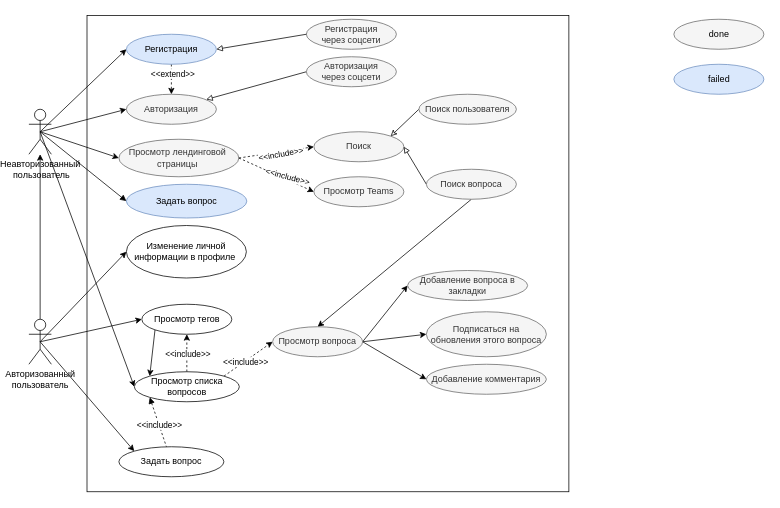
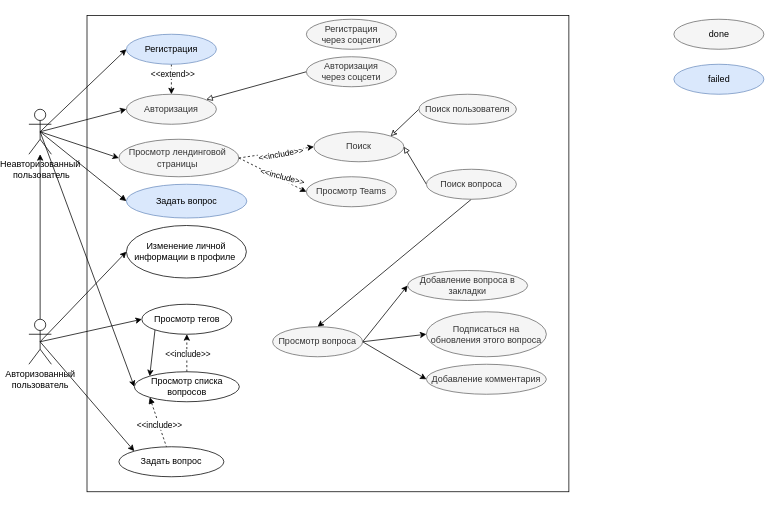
(265, 41) -> none
(359, 192) -> (351, 192)
(253, 356) -> none
